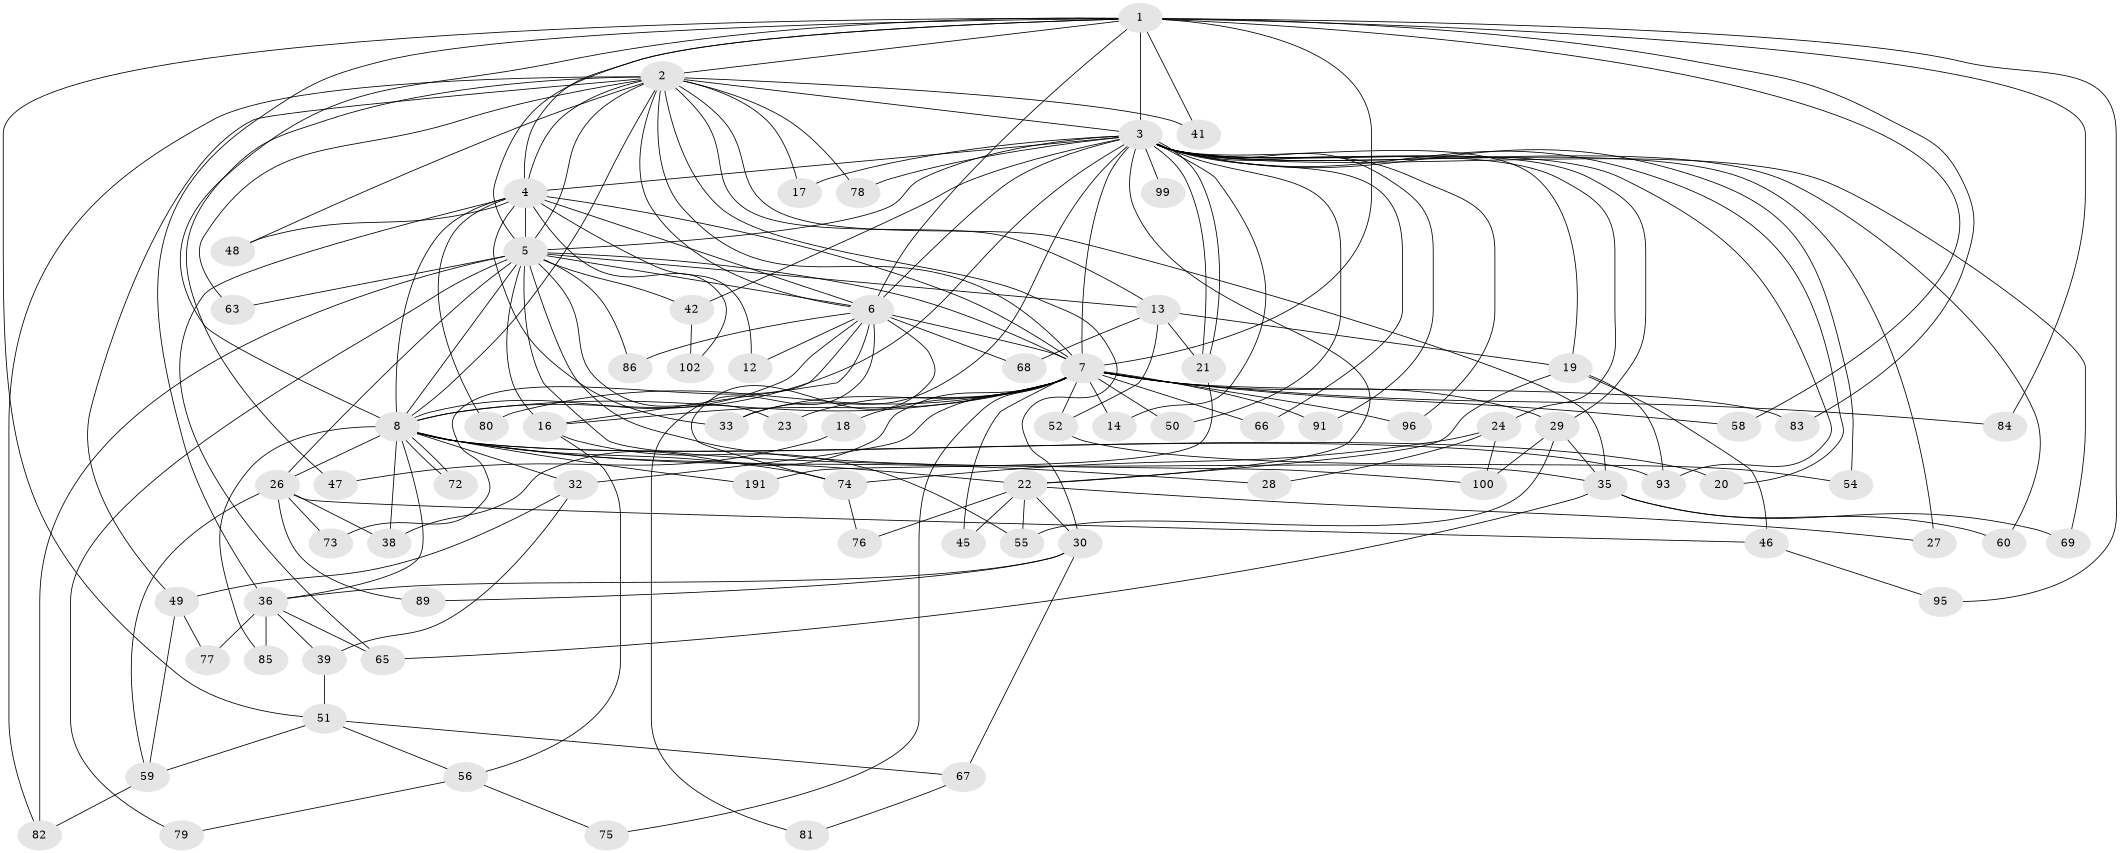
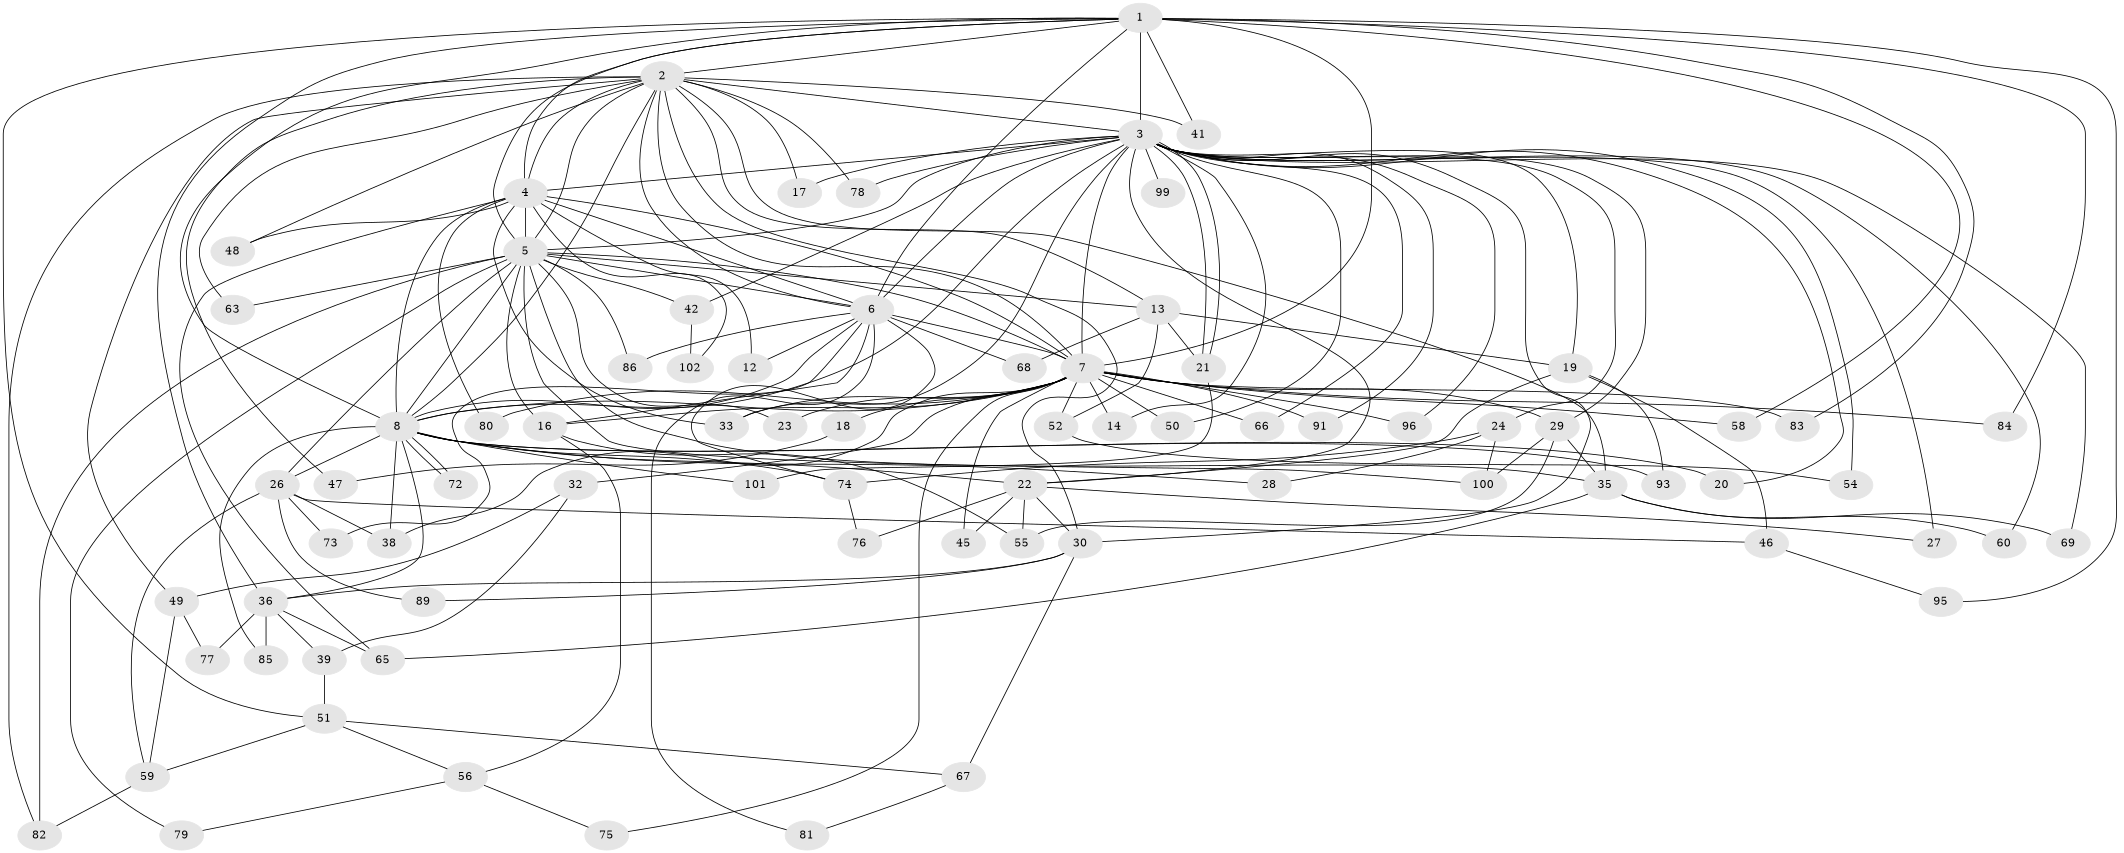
(1640, 188) -> (1528, 356)
(487, 456) -> none
(756, 485) -> (756, 485)
